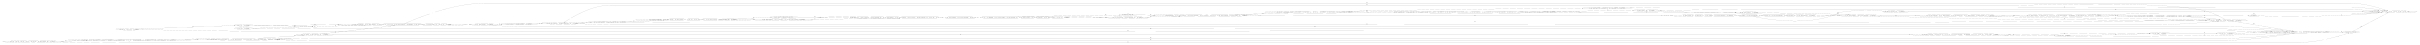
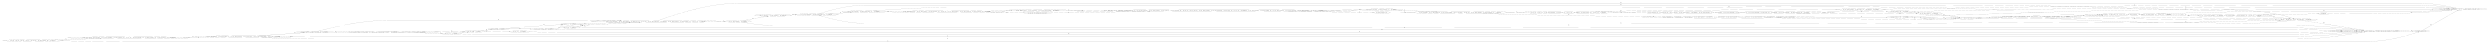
none -> (1929, 18)
none -> (498, 29)
